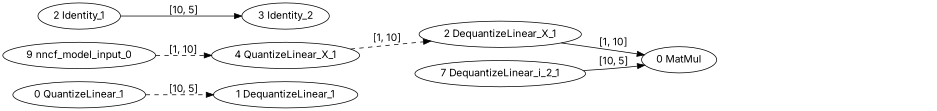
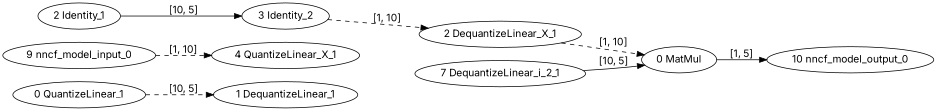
(387, 45) -> (374, 24)
(599, 48) -> (599, 48)
none -> (850, 60)
